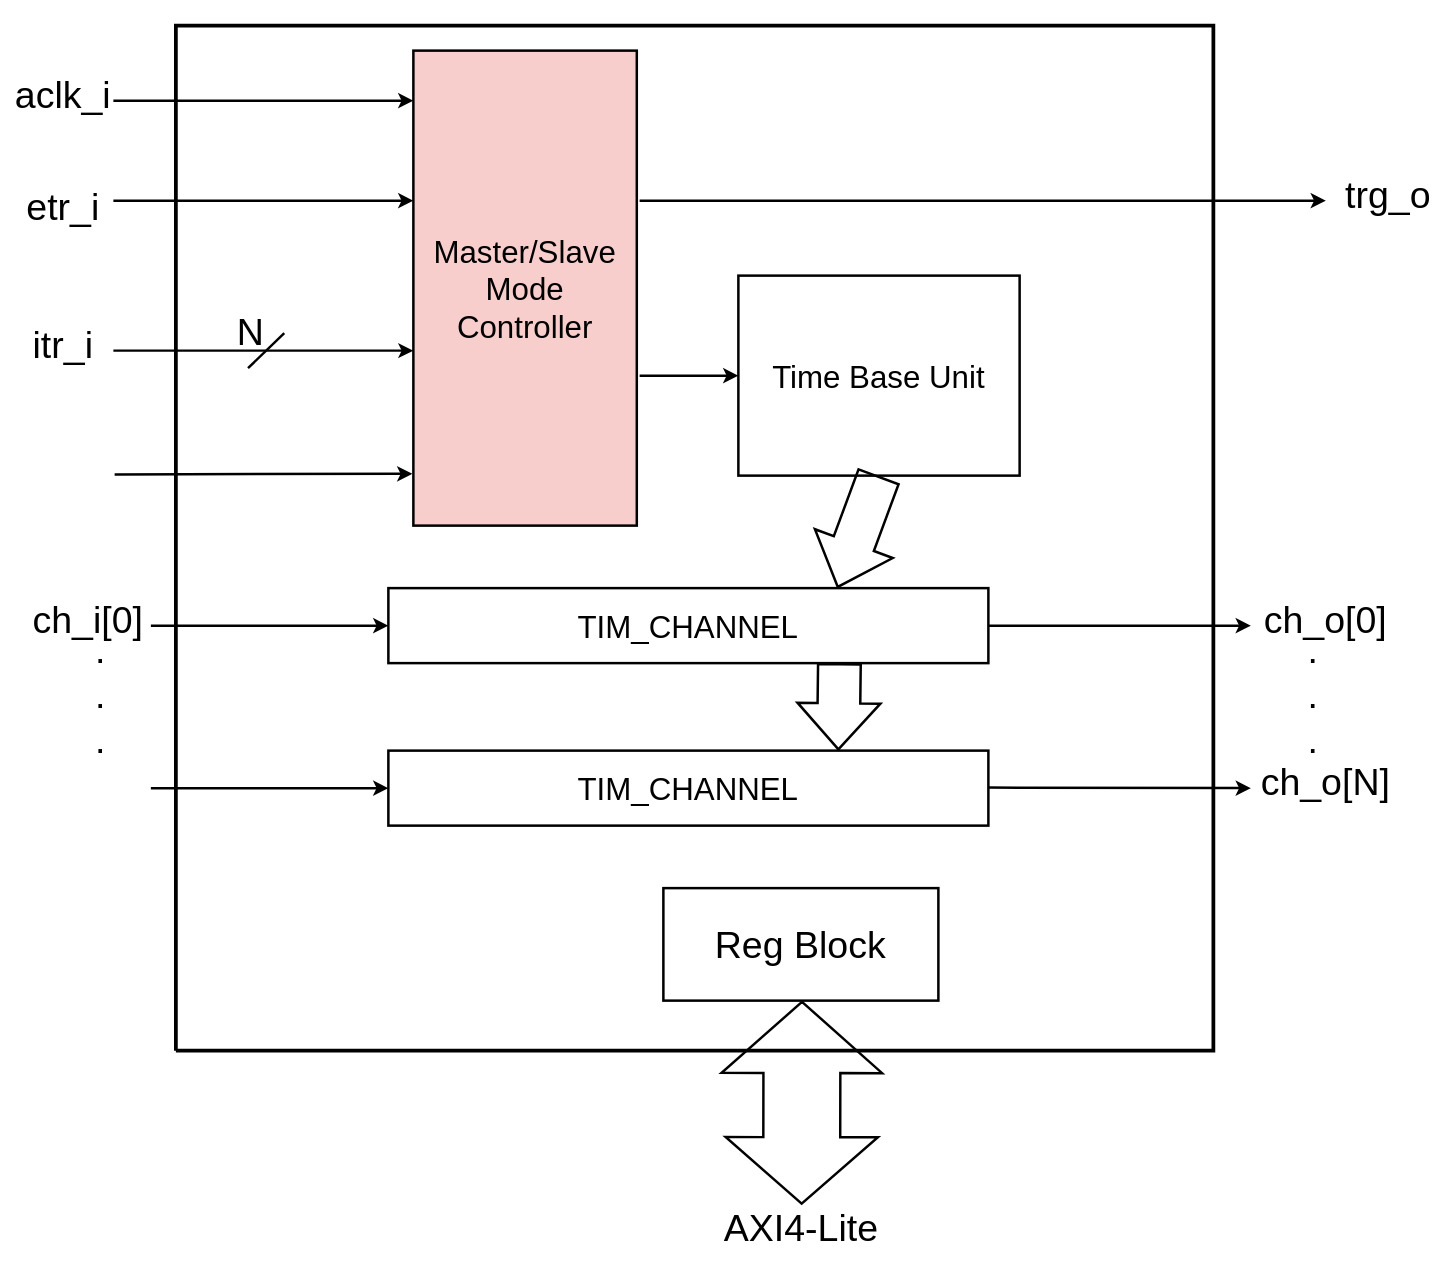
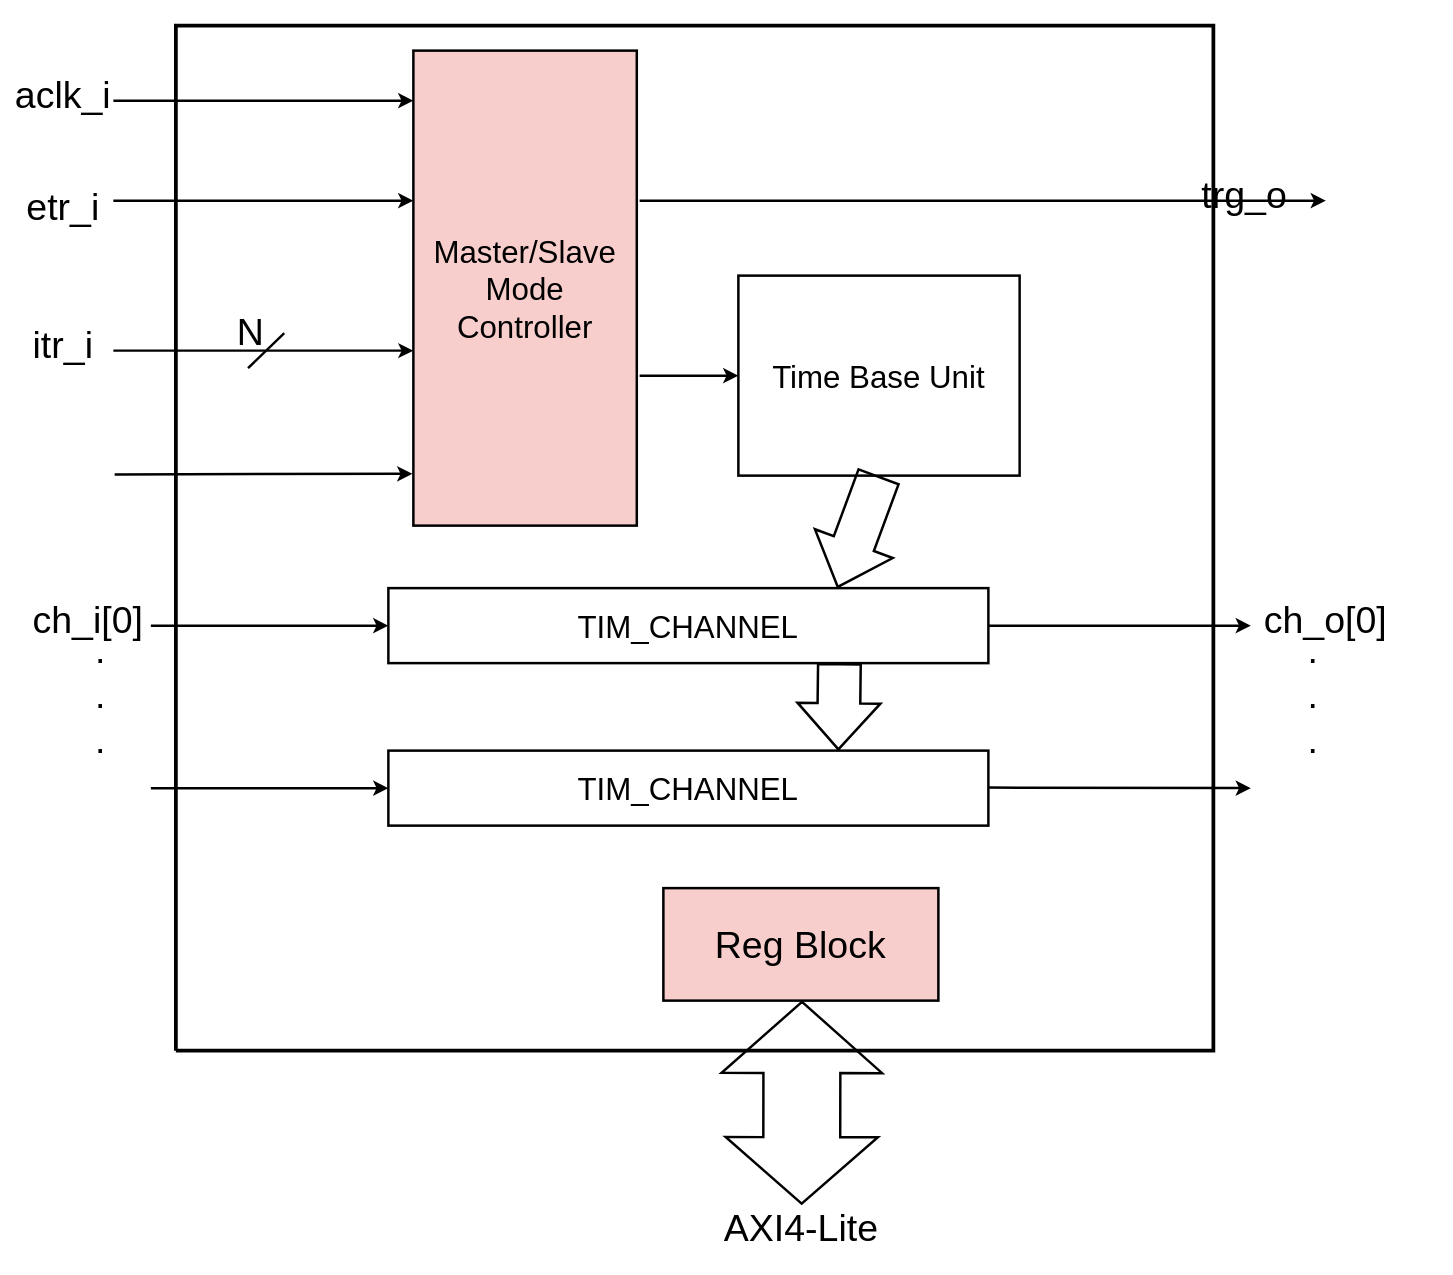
(1388, 194) -> (1244, 194)
(1326, 782) -> none
(801, 944) -> (801, 944)
